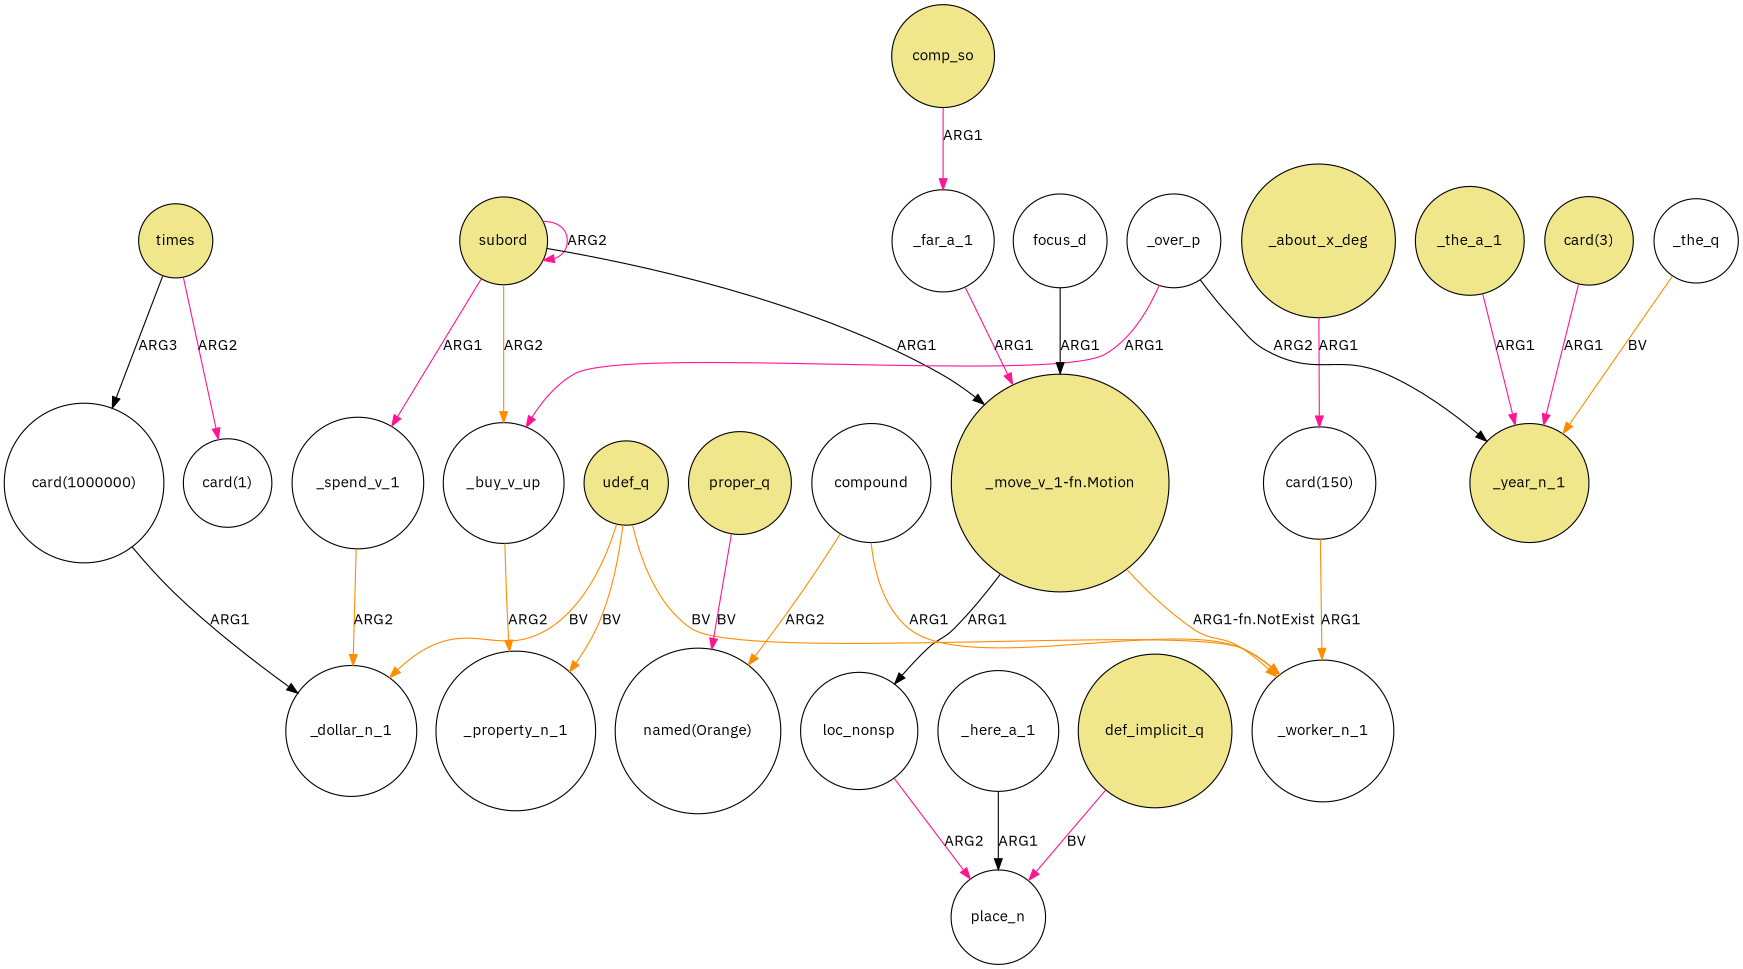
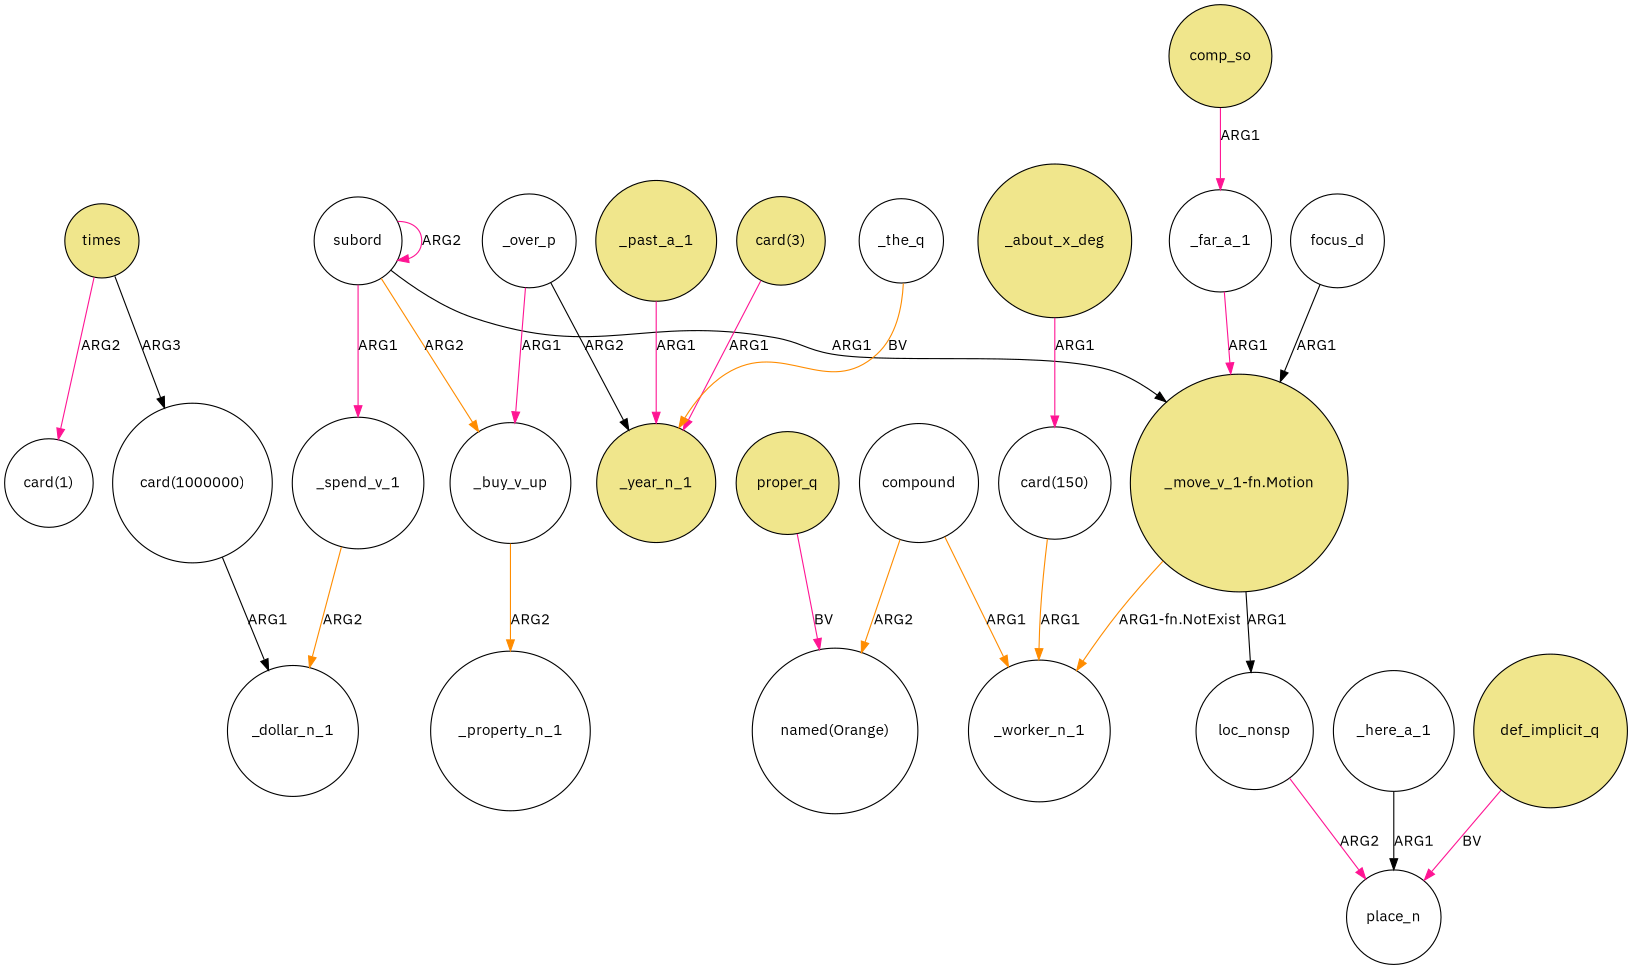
(504, 241) -> (358, 241)
(1470, 241) -> (656, 241)
(626, 483) -> none
